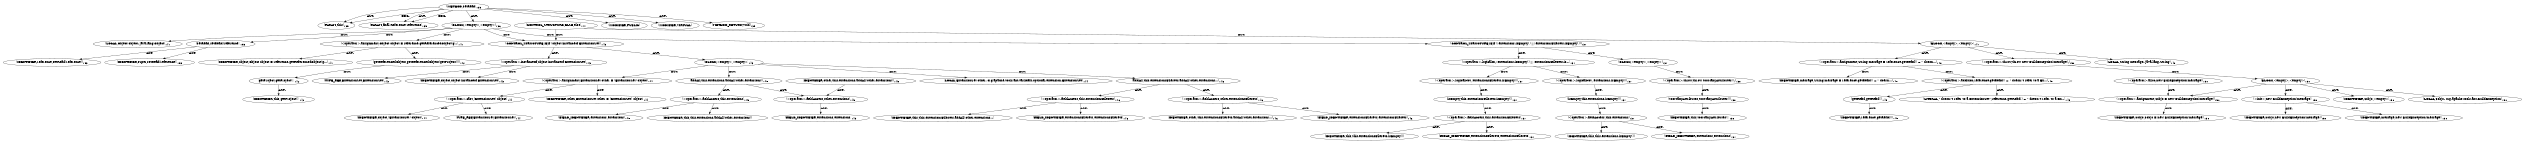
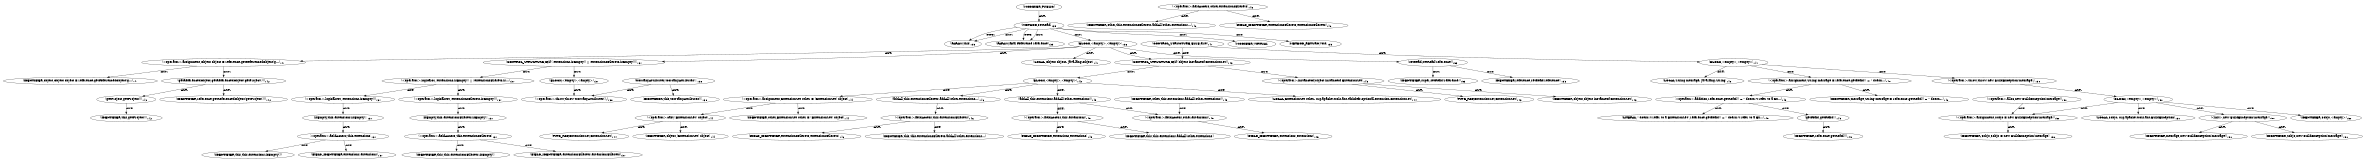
(545, 15) -> (1039, 15)
(1702, 89) -> (623, 90)
(1199, 90) -> none
none -> (224, 99)
